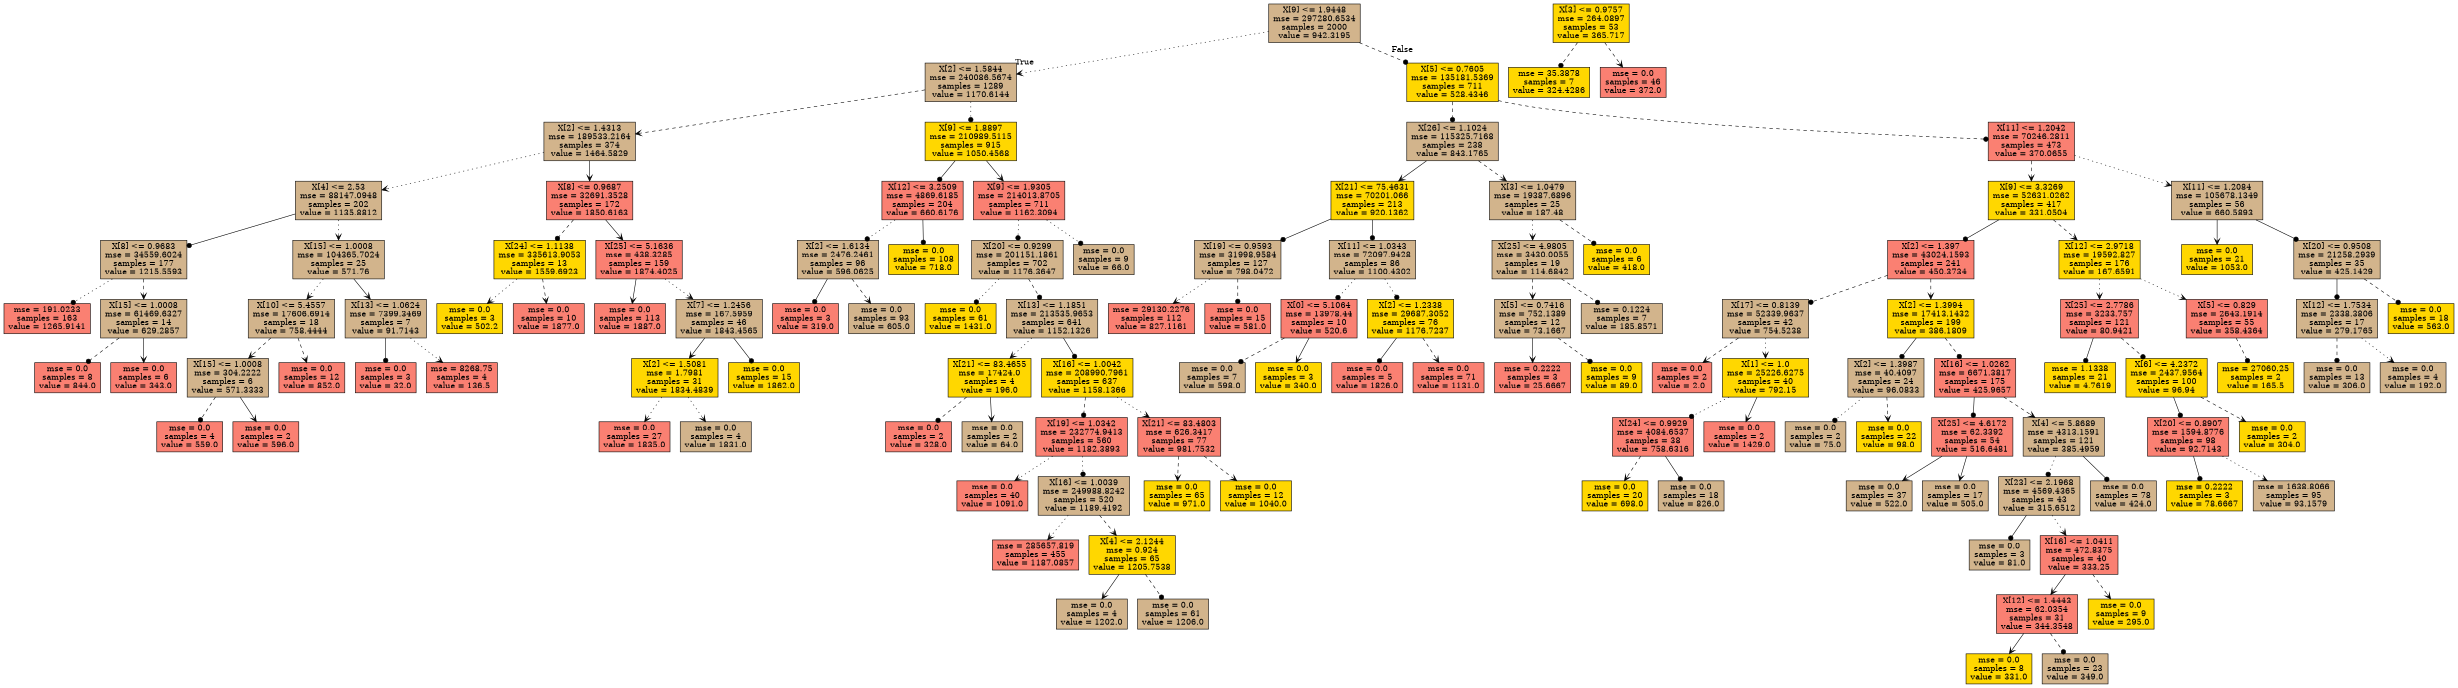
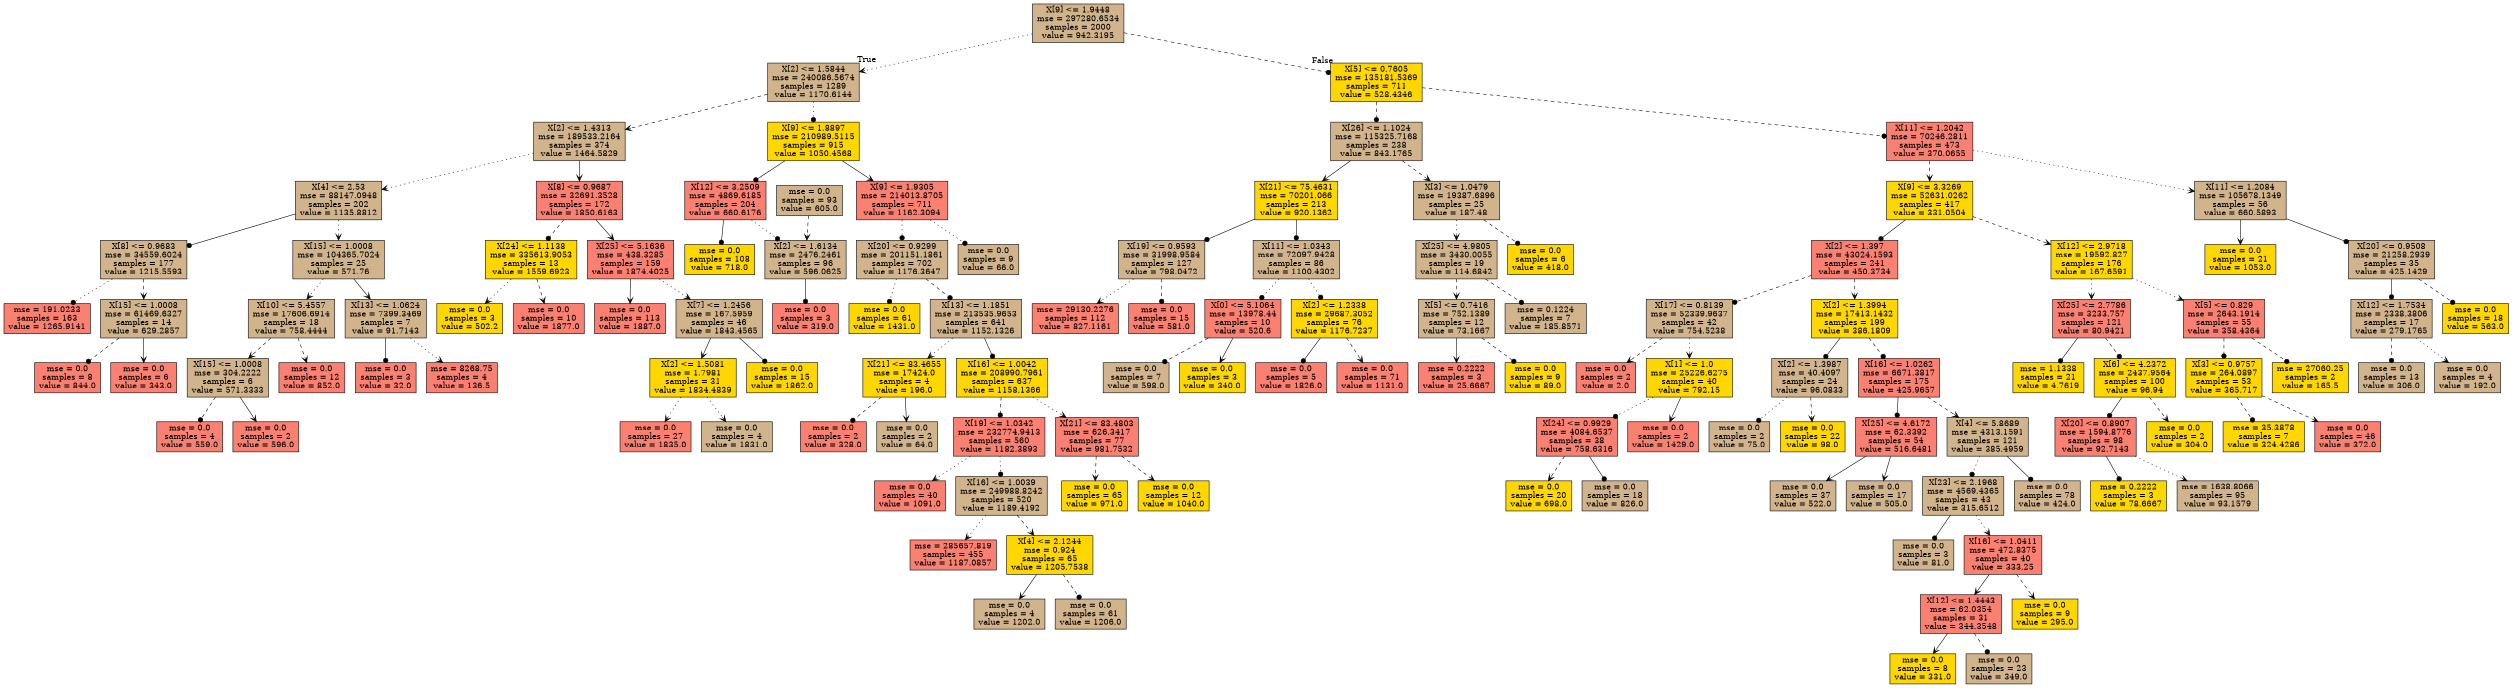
(860, 289) -> (808, 225)
none -> (2224, 346)
